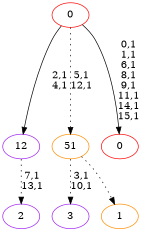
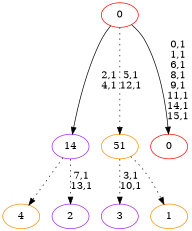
(21, 147) -> (71, 147)
none -> (21, 216)
